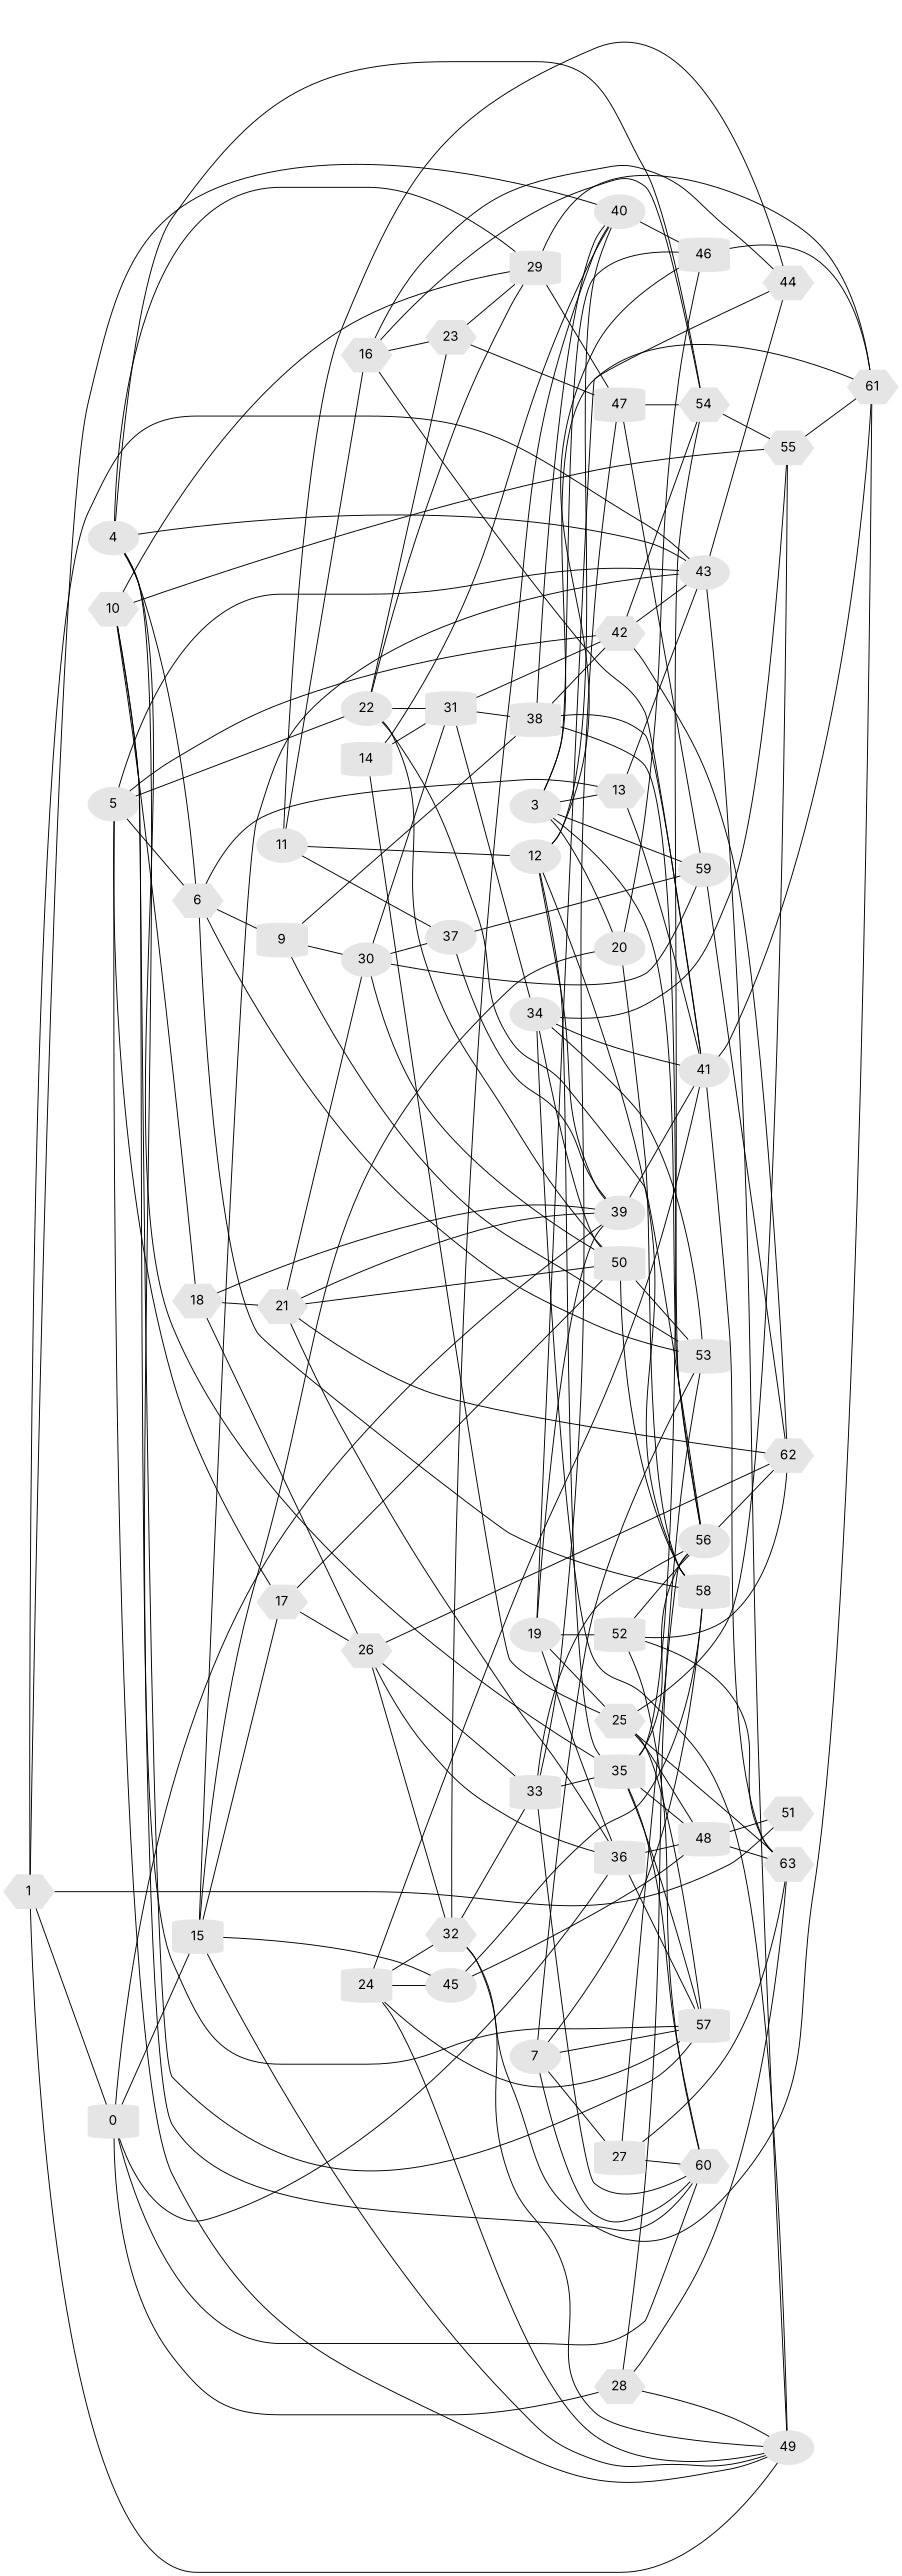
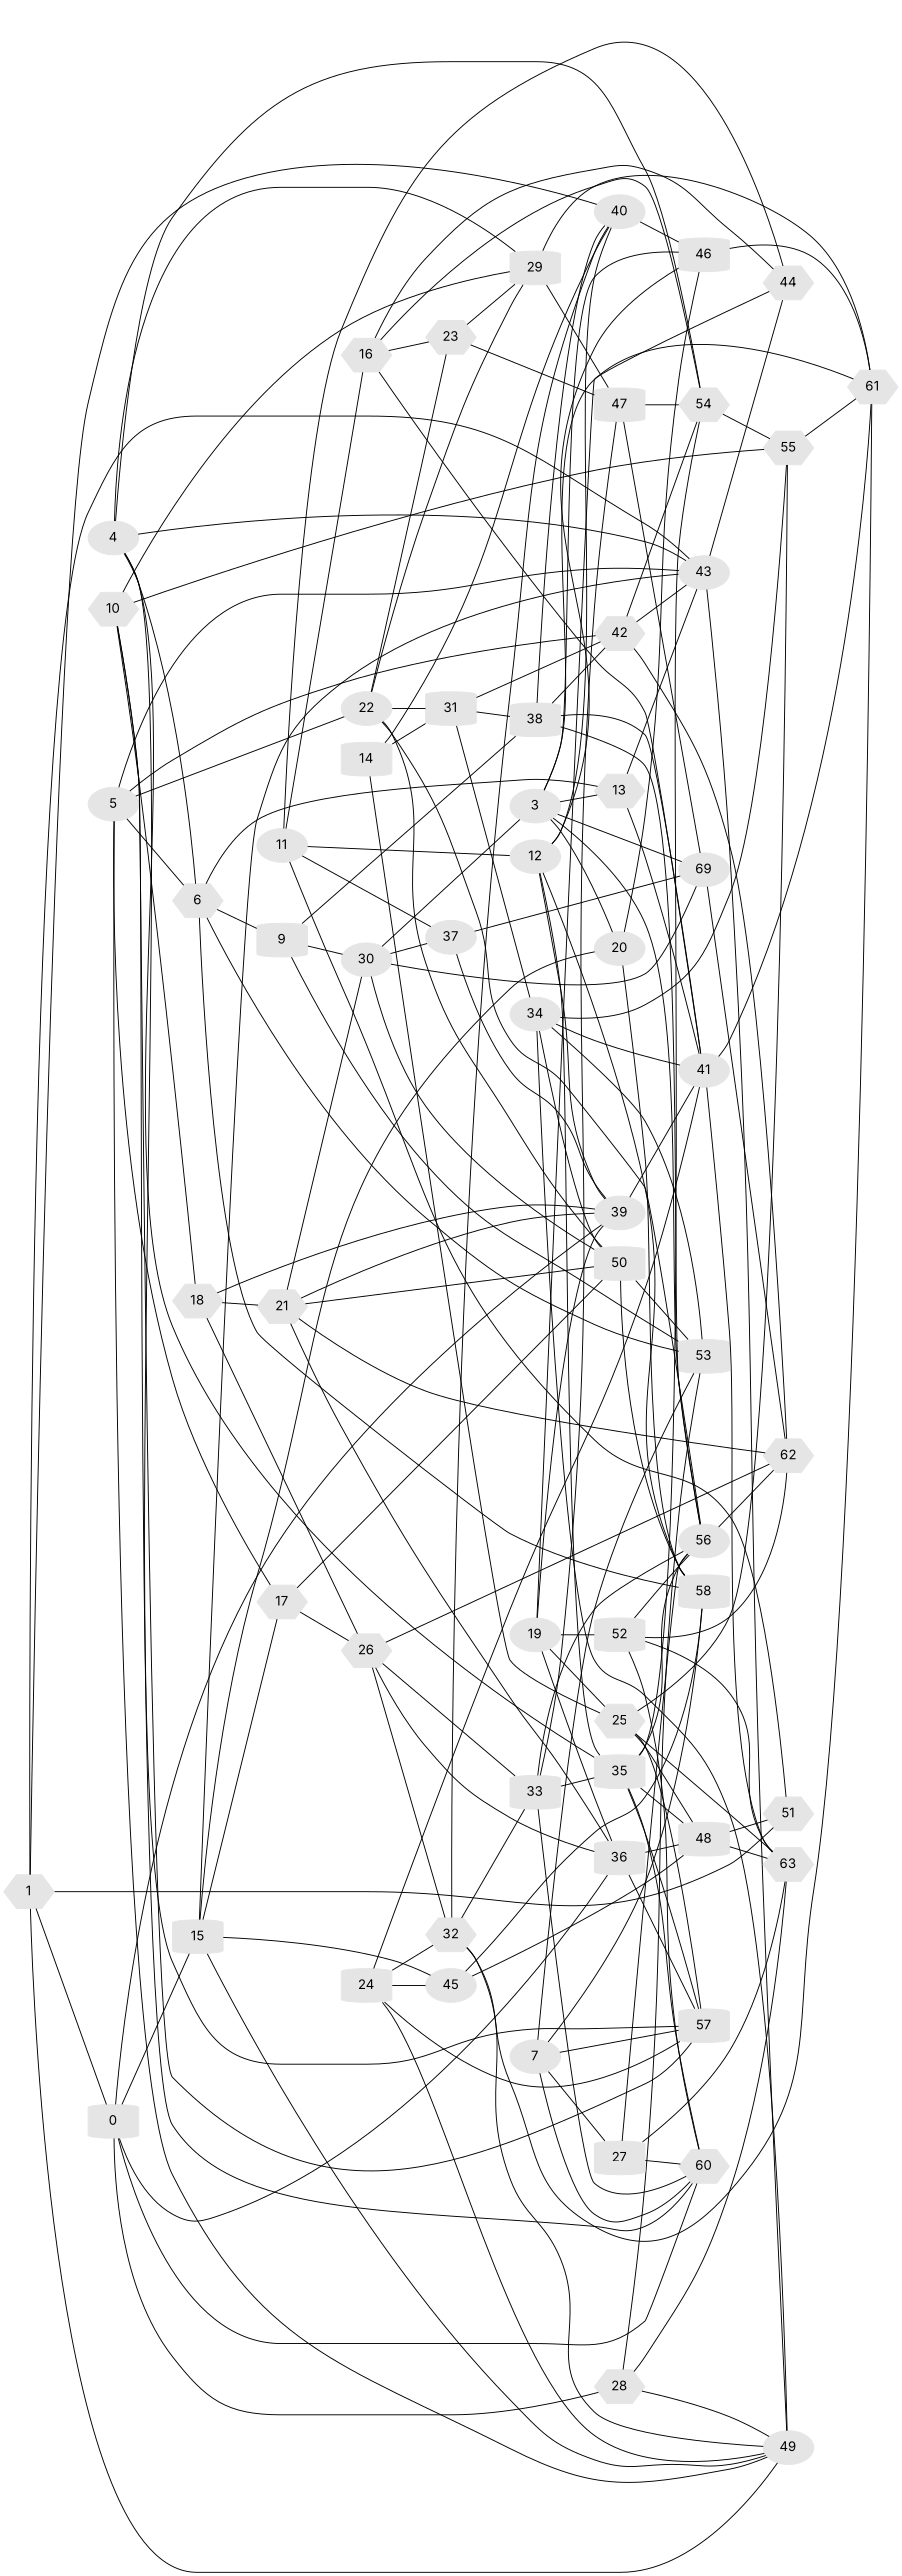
(407, 840) -> (451, 883)
(704, 870) -> (704, 870)
none -> (505, 1340)
